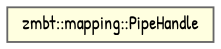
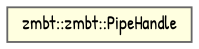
(110, 25) -> (99, 25)
